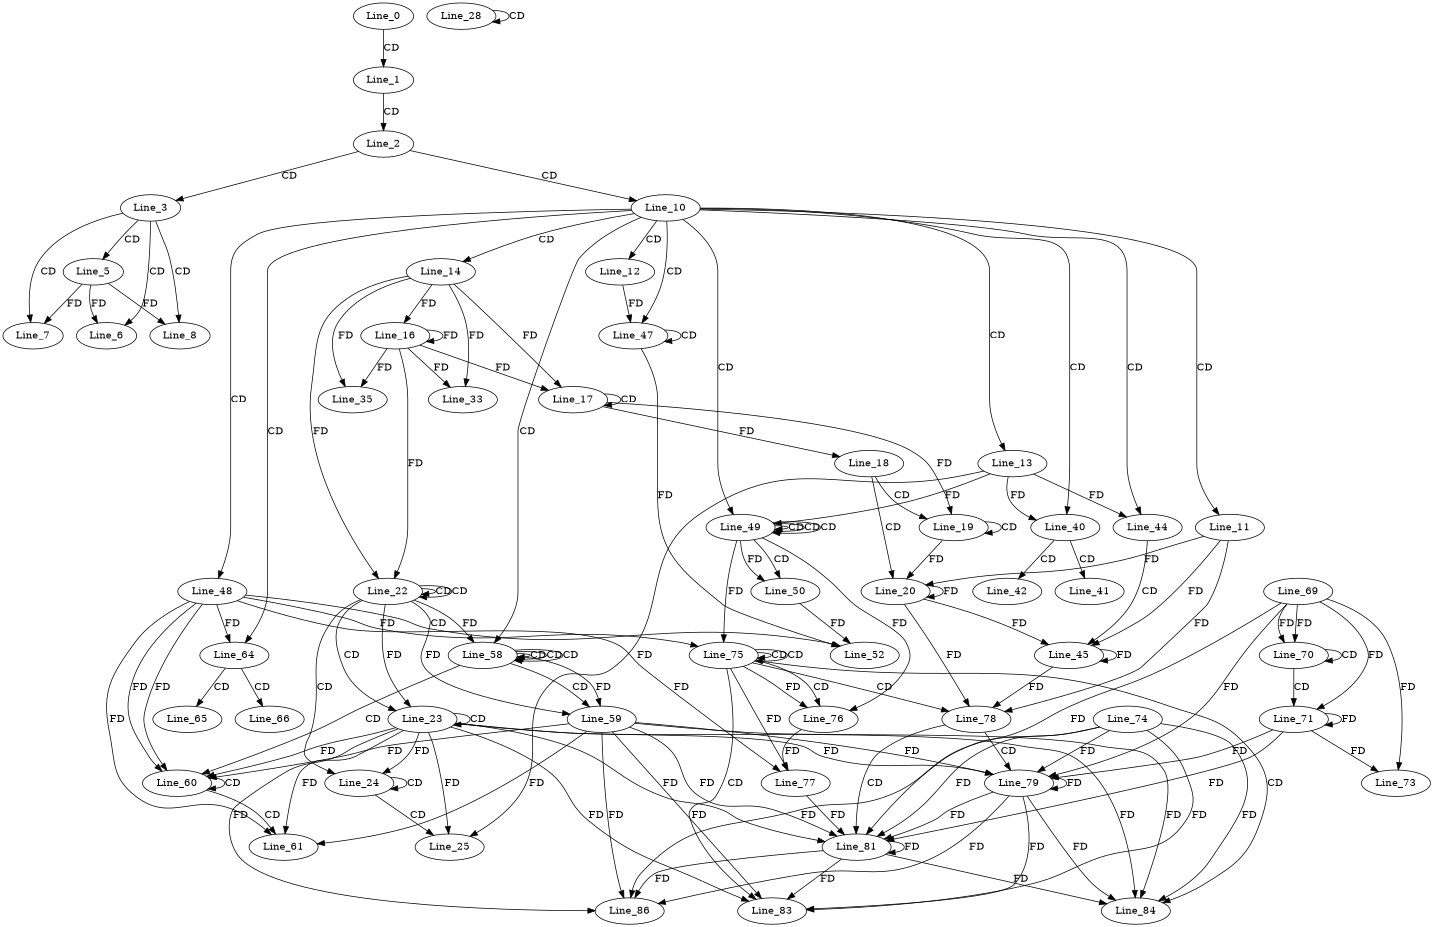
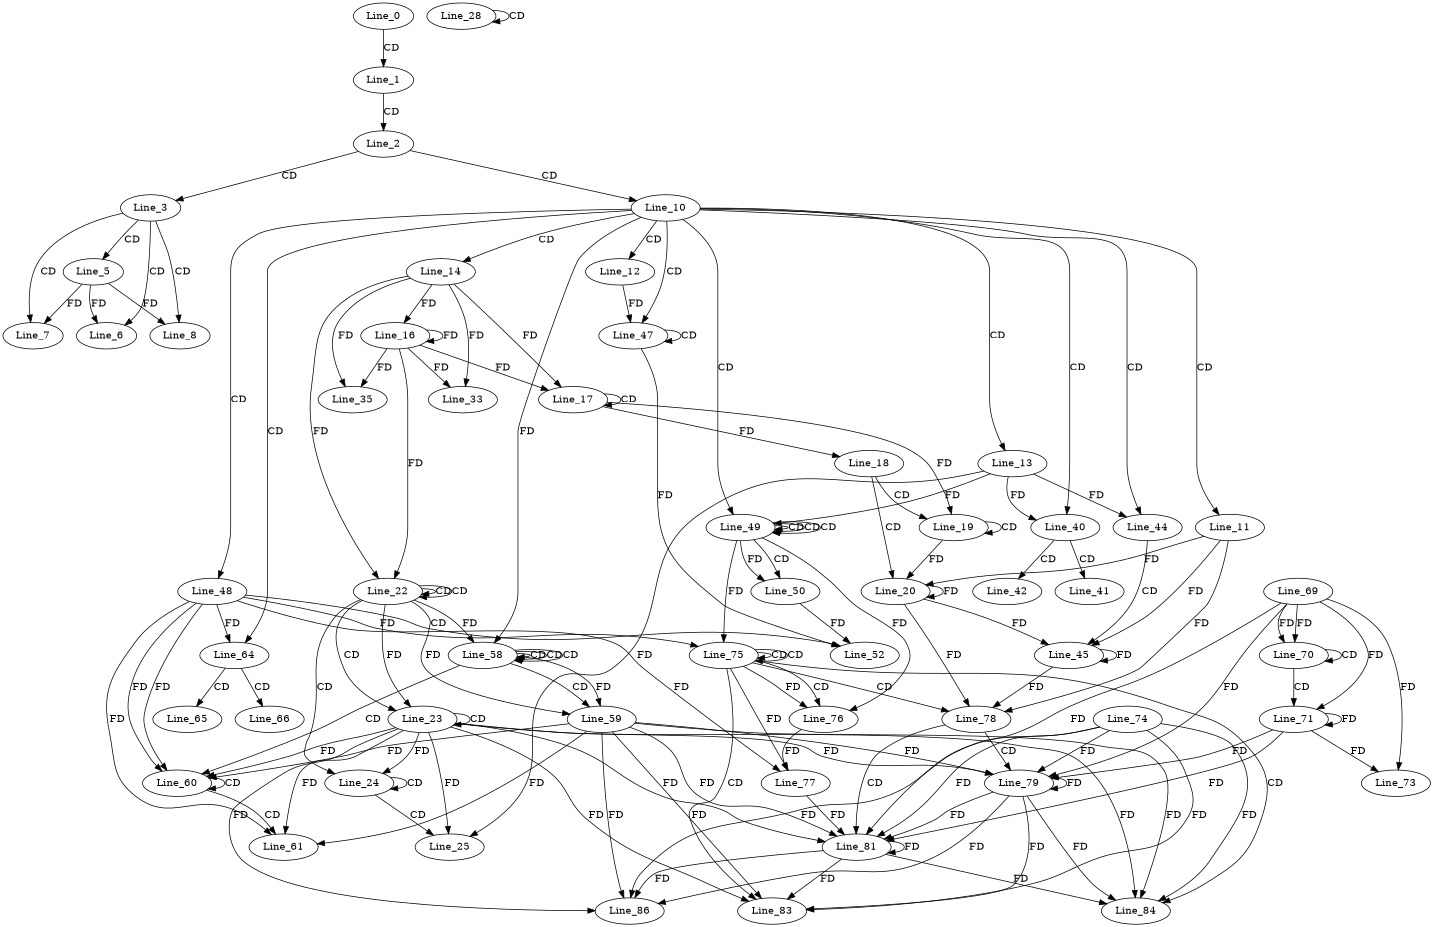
(528, 432) -> (528, 432)
